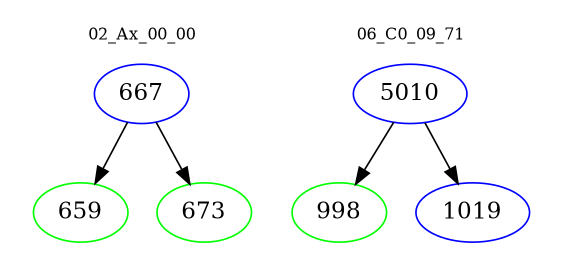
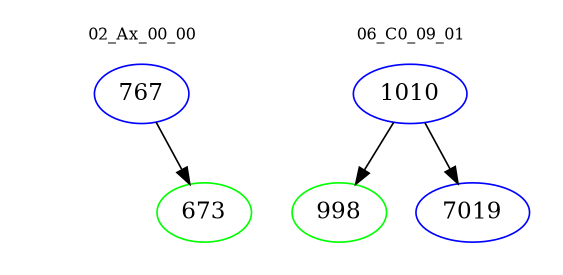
(411, 35) -> (411, 35)
(142, 94) -> (142, 94)
(410, 94) -> (410, 94)
(81, 212) -> none
(473, 212) -> (473, 212)
